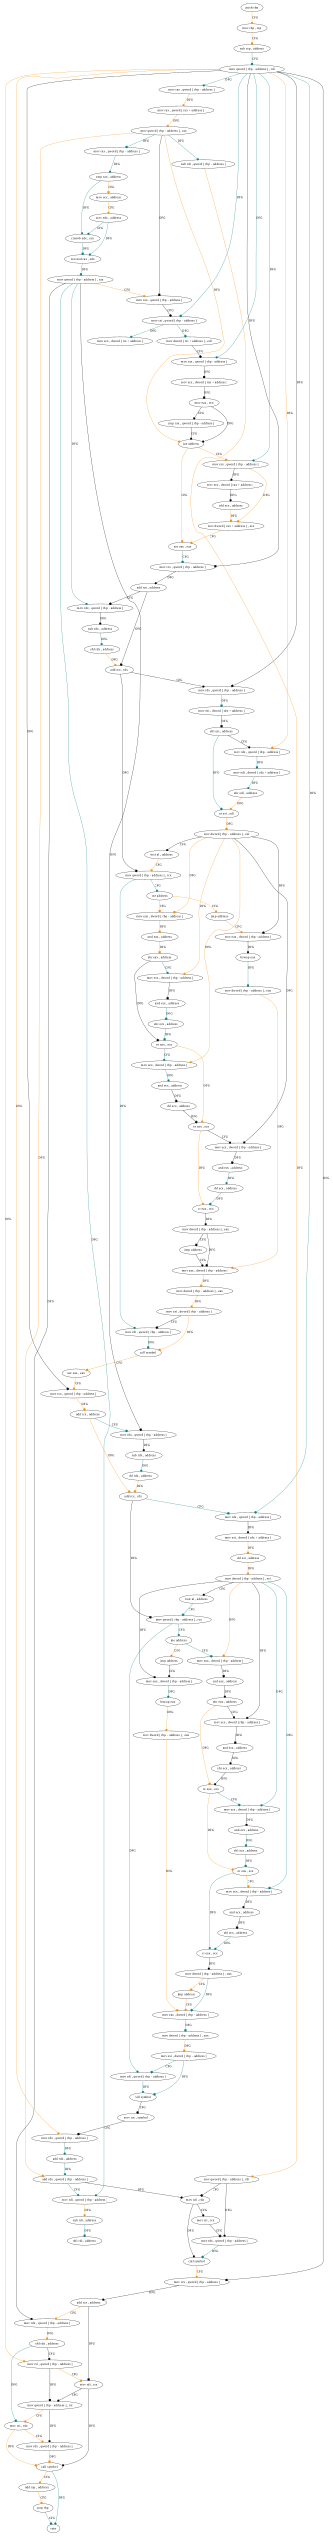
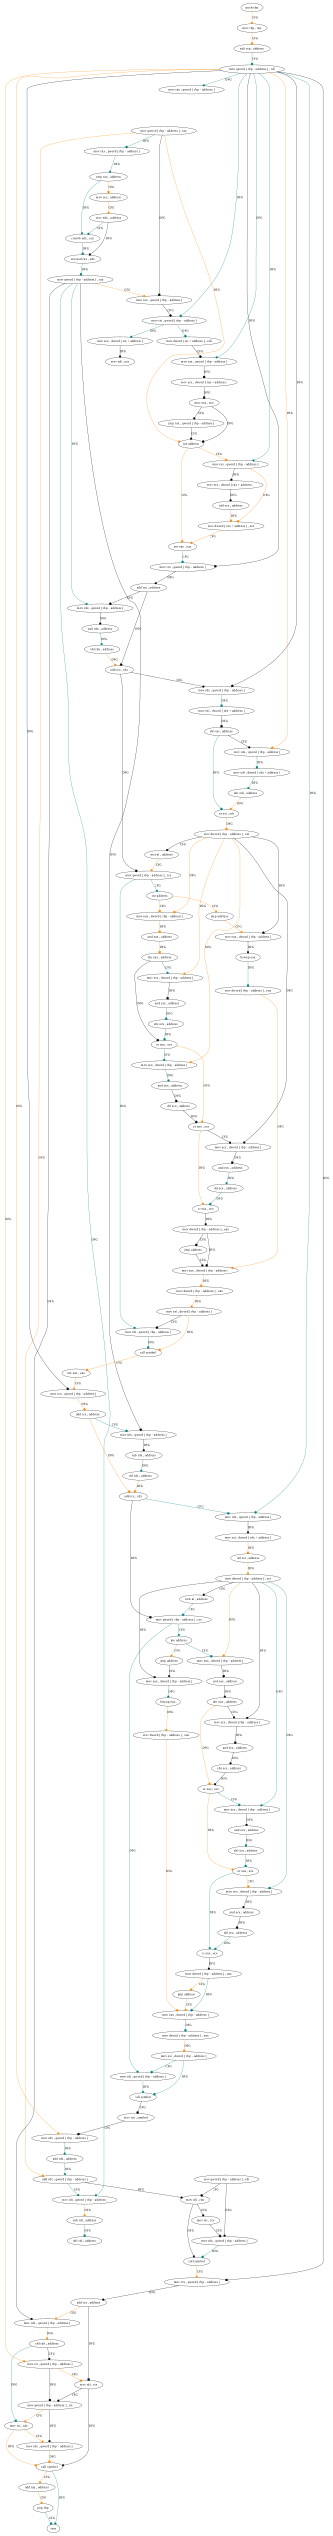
(181, 110) -> none
(203, 164) -> none
(103, 240) -> (103, 240)
none -> (120, 362)
(227, 426) -> (227, 426)
